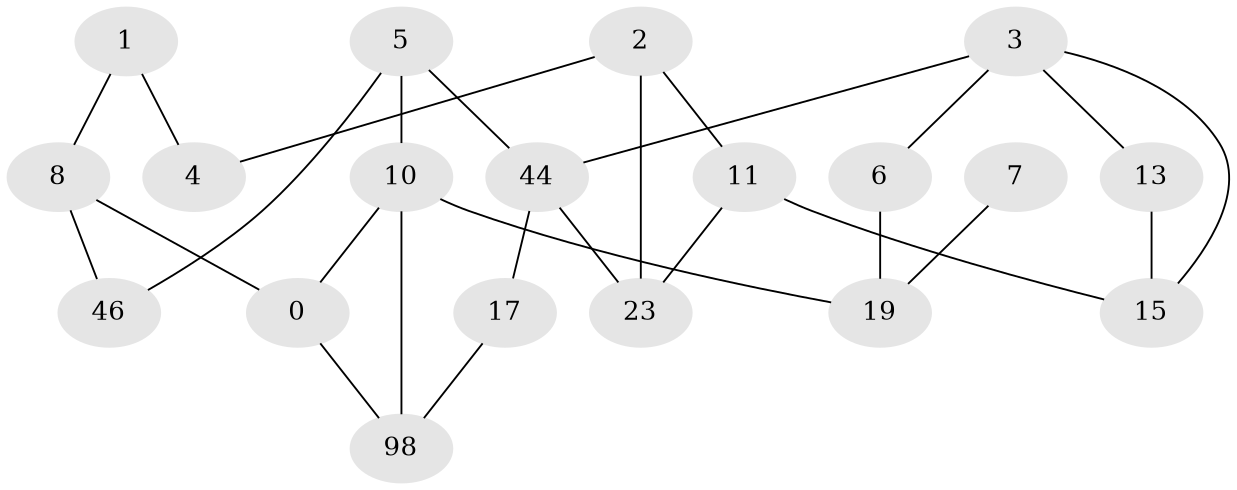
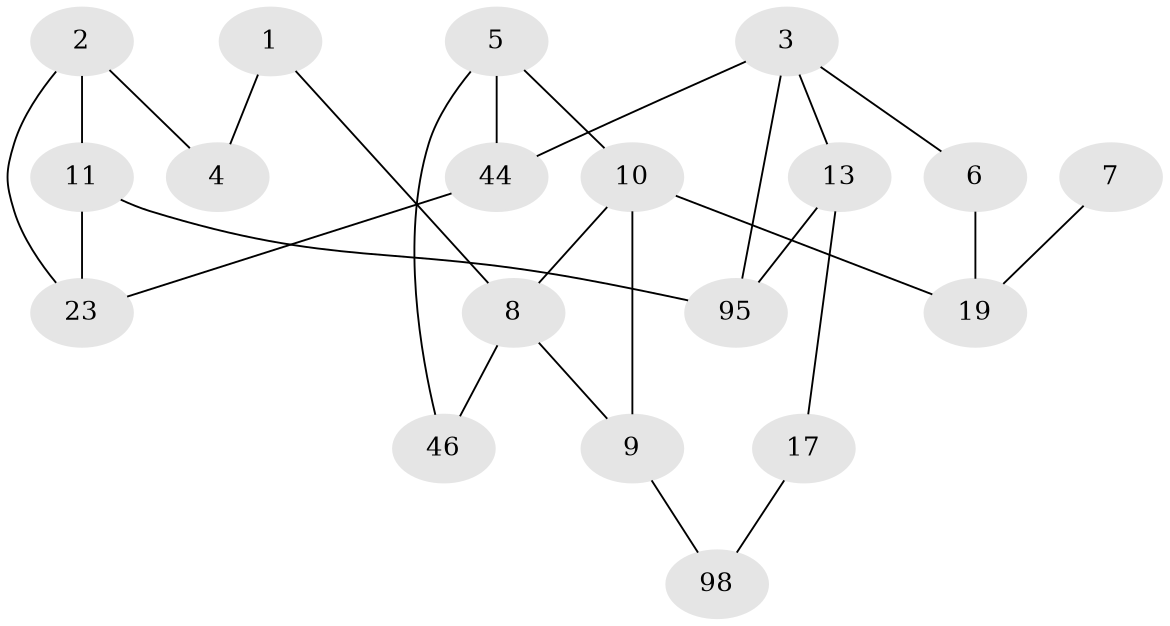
(521, 245) -> (822, 313)
(298, 313) -> (632, 449)
(401, 313) -> (573, 245)
(1152, 313) -> (736, 313)
